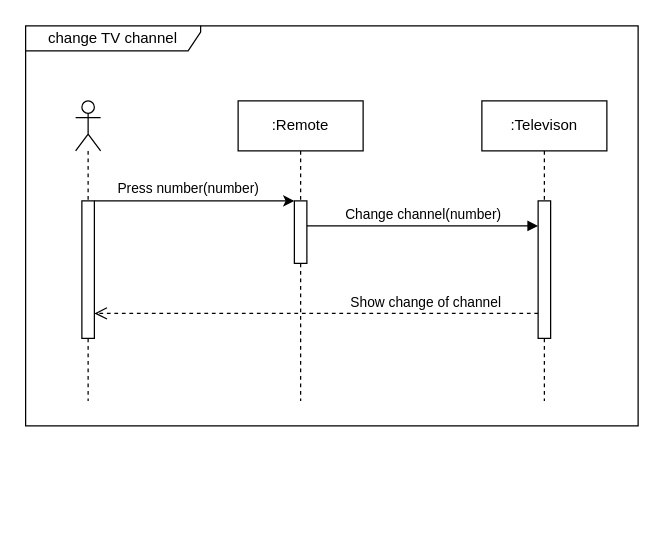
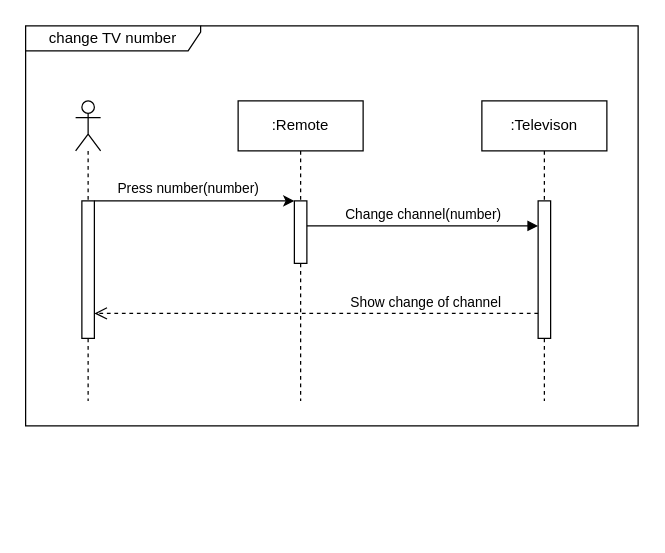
(113, 38) -> (113, 38)
